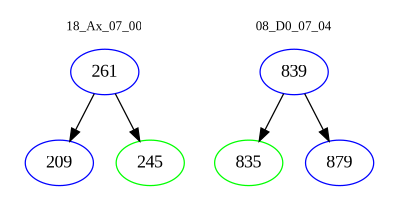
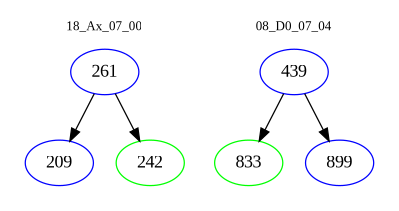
(294, 72) -> (294, 72)
(150, 163) -> (150, 163)
(249, 163) -> (249, 163)
(340, 163) -> (340, 163)
